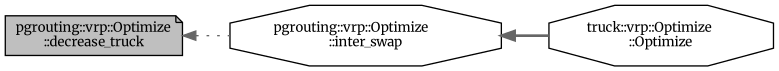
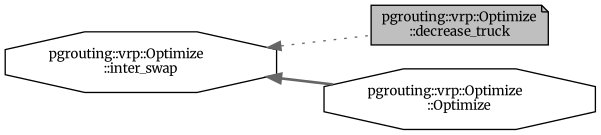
(213, 36) -> (326, 41)
(661, 36) -> (460, 99)
